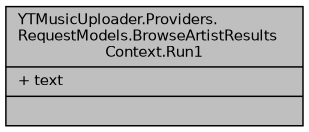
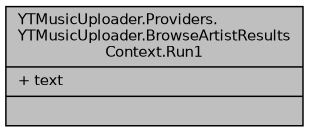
(148, 36) -> (154, 36)
